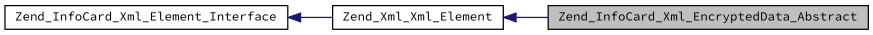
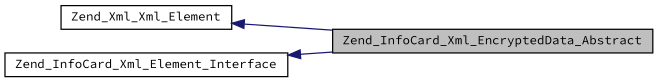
(317, 17) -> (316, 53)
